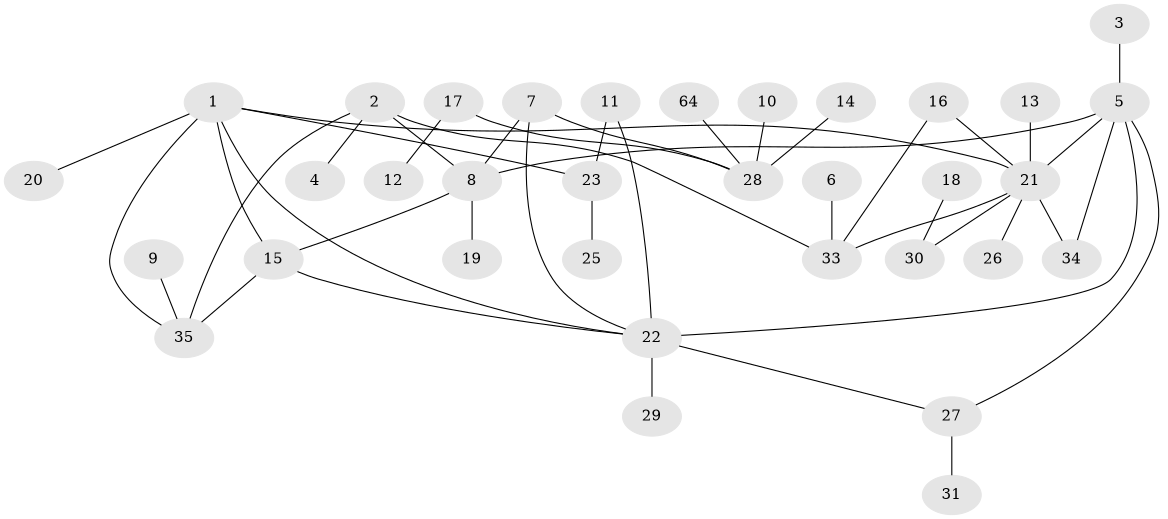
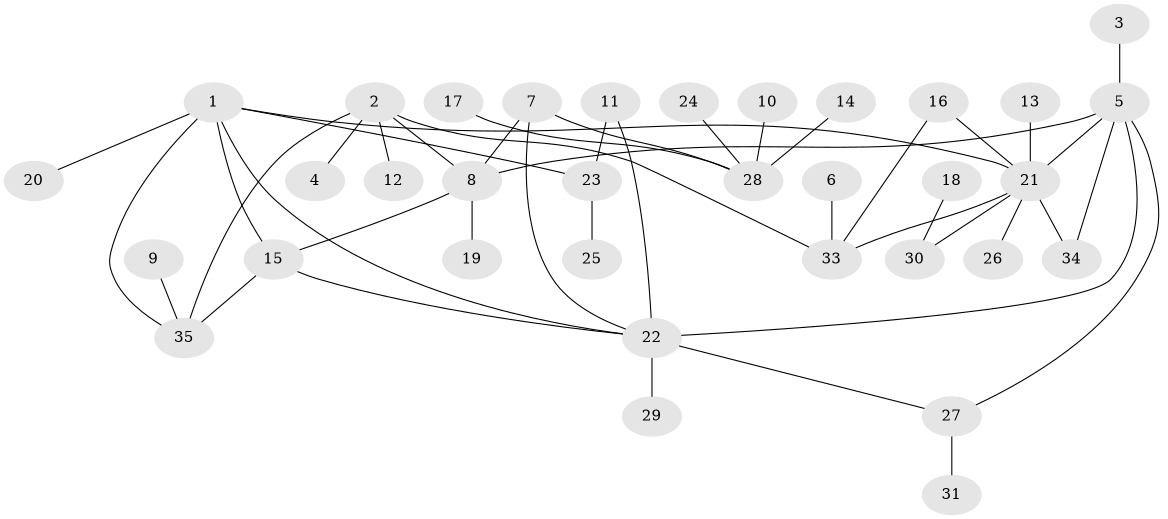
(689, 102) -> (689, 102)
(428, 136) -> (385, 143)
